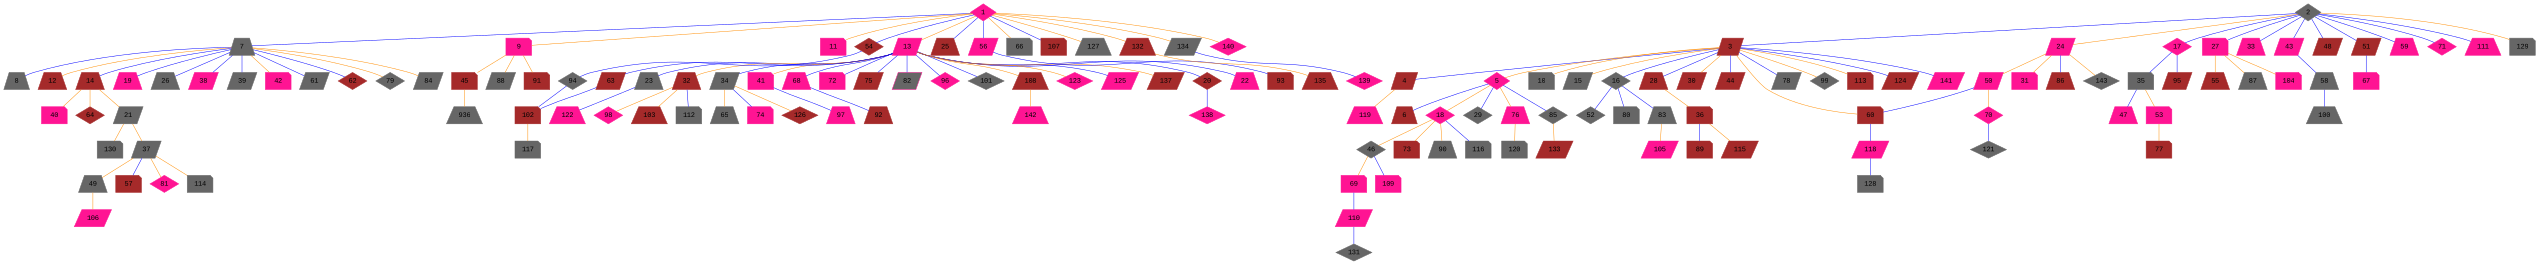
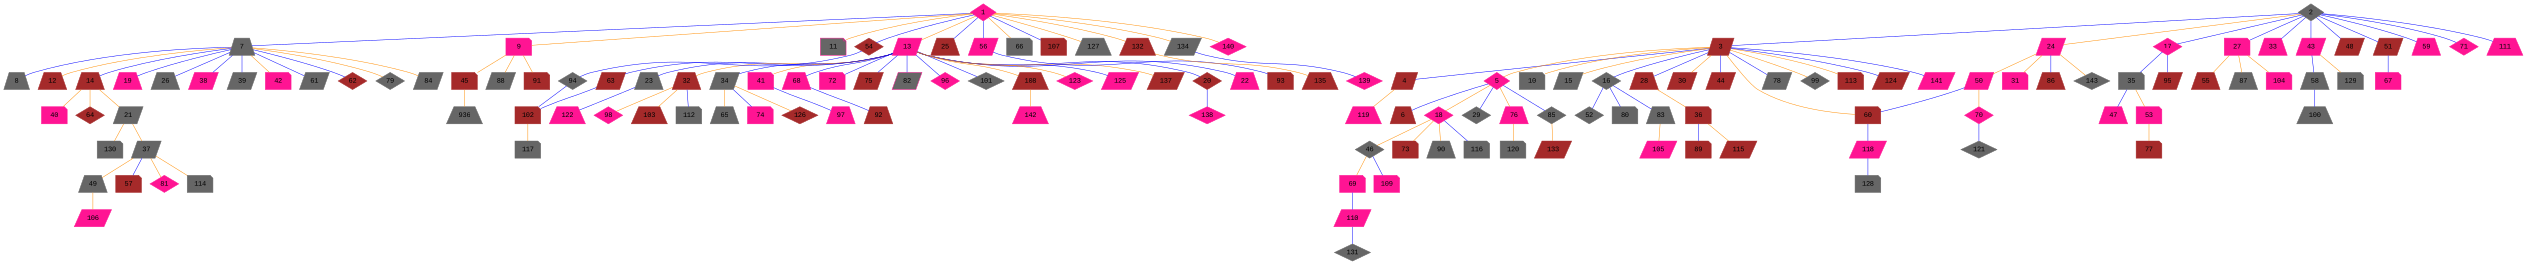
(2416, 21) -> (2330, 64)
(833, 47) -> (833, 47)
